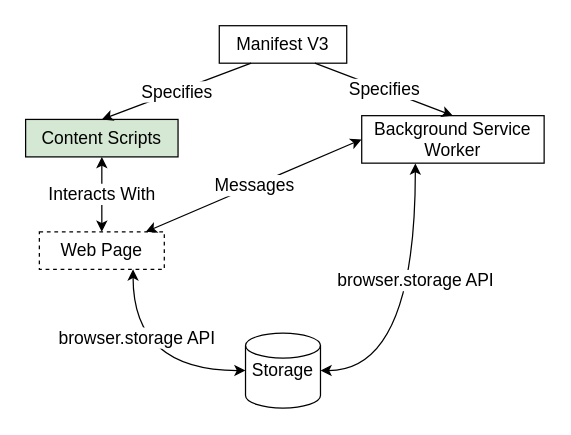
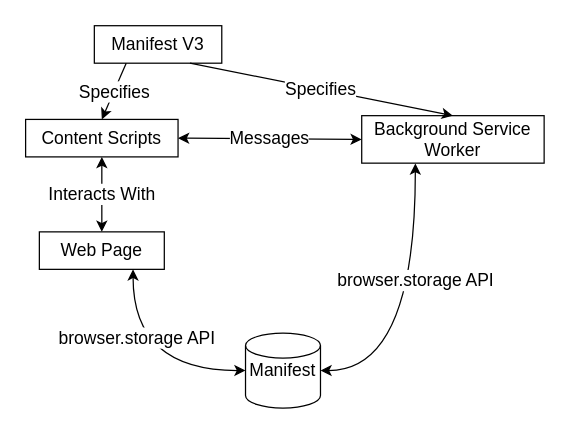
(283, 44) -> (158, 44)
(102, 138) -> (102, 138)
(297, 167) -> (271, 139)
(102, 251) -> (102, 251)
(283, 371) -> (283, 371)
